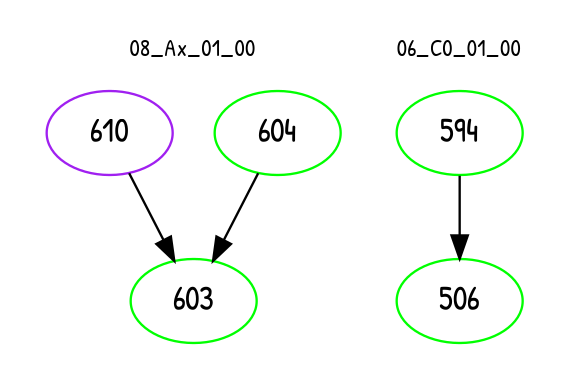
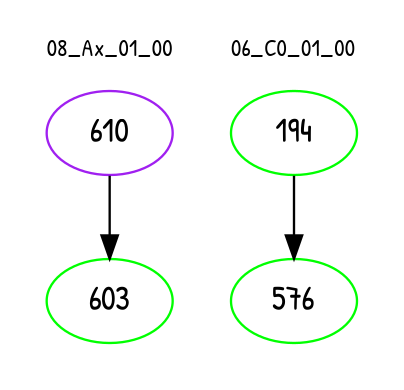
(278, 133) -> none
(460, 133) -> (294, 133)
(460, 301) -> (294, 301)
